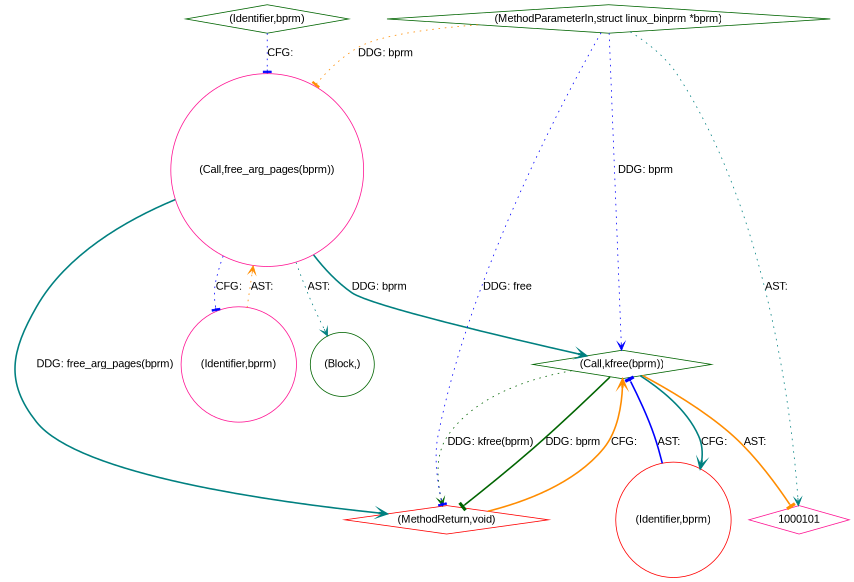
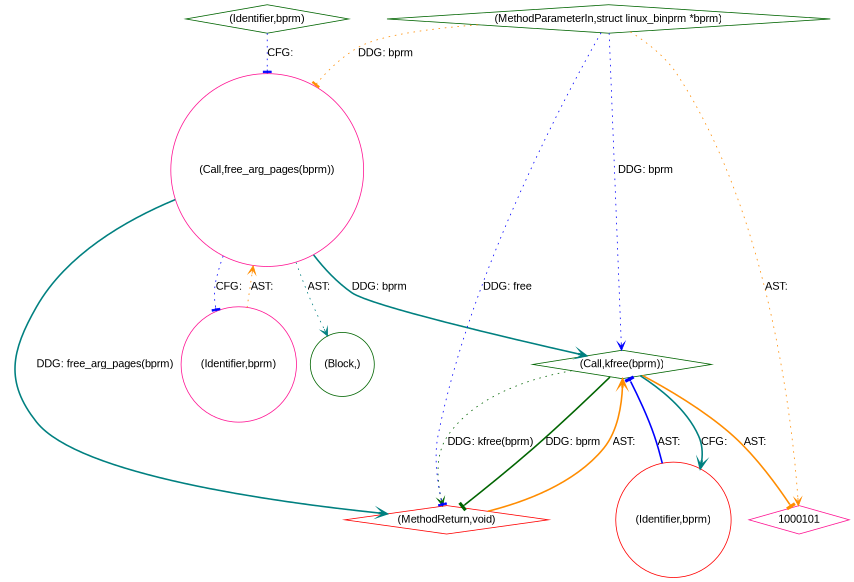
(754, 248) -> (754, 248)
(626, 442) -> (626, 442)
